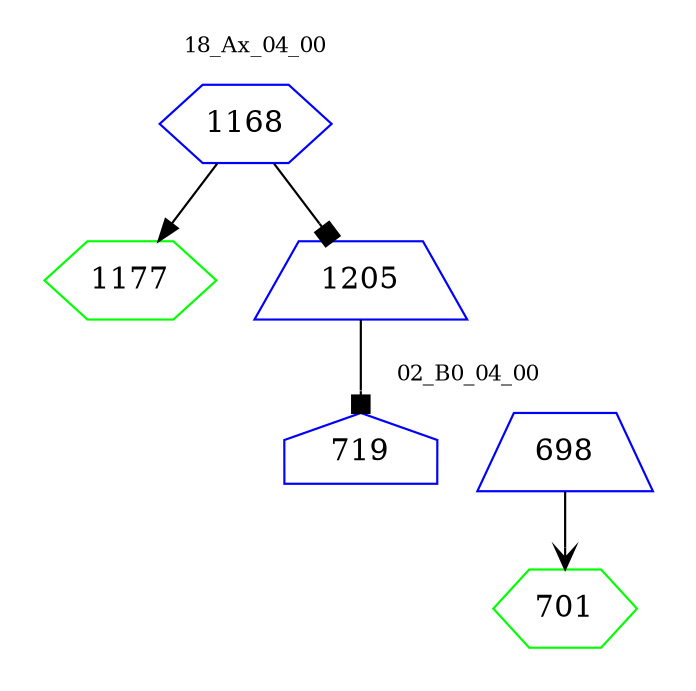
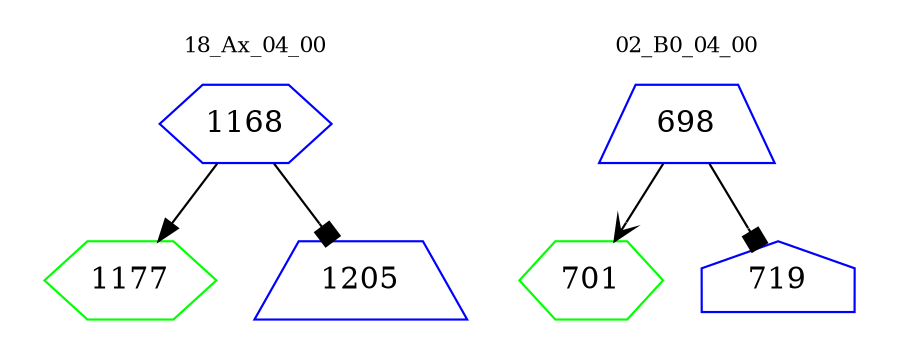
(361, 368) -> (729, 196)
